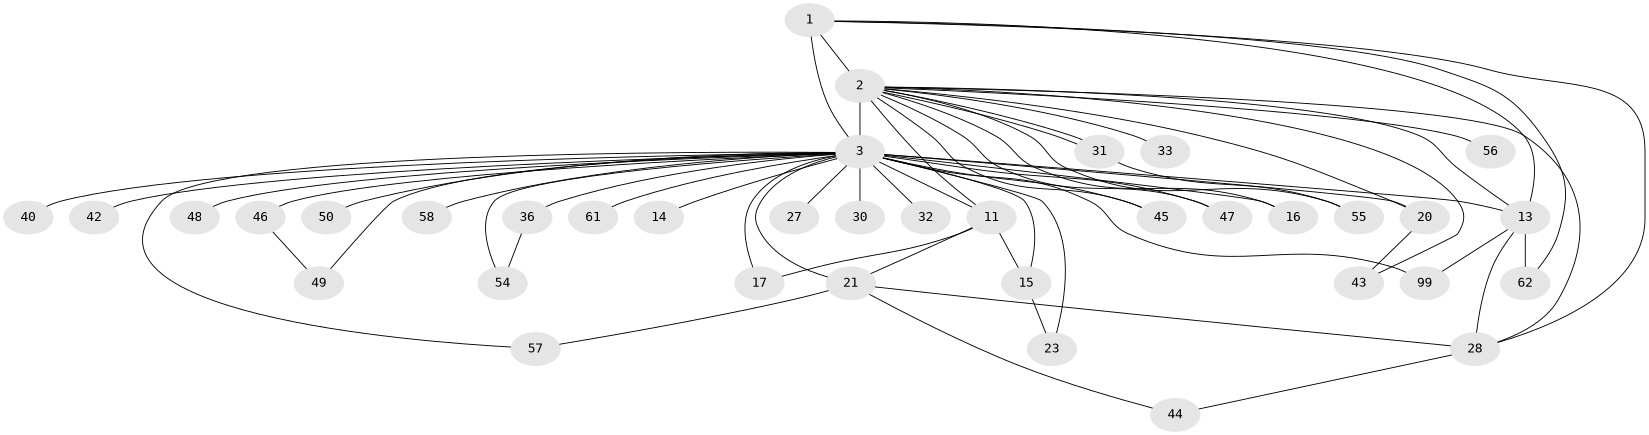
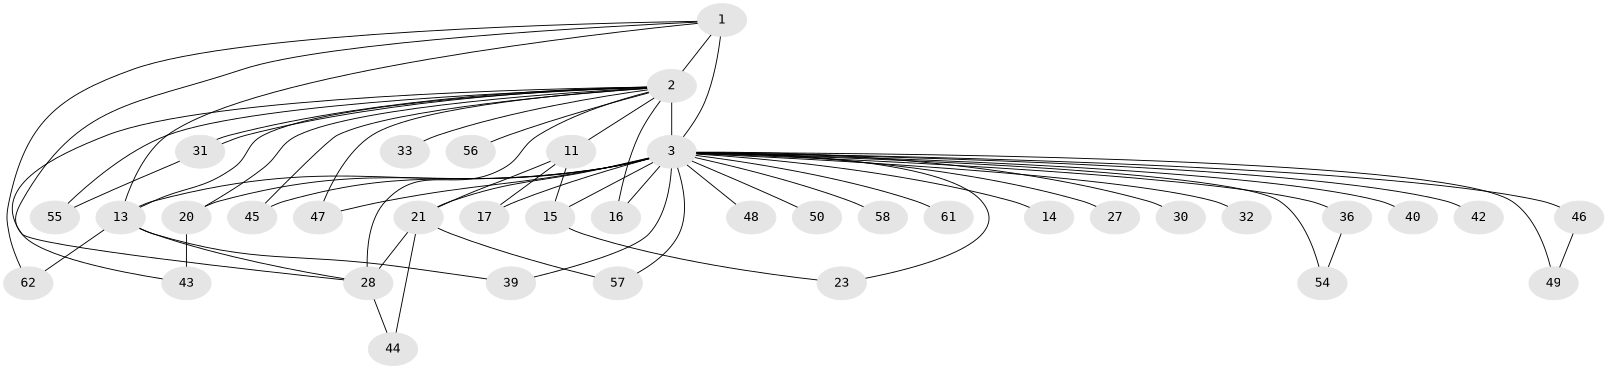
(926, 185) -> none
(1425, 283) -> (511, 283)
